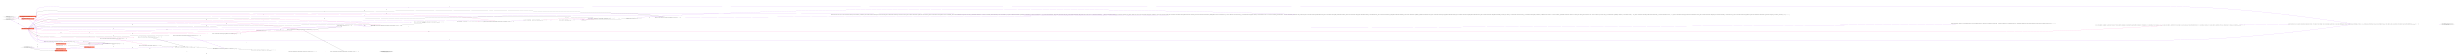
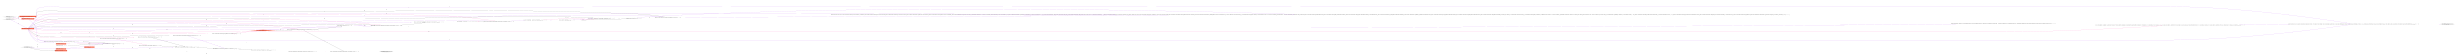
(263, 30) -> (263, 30)
